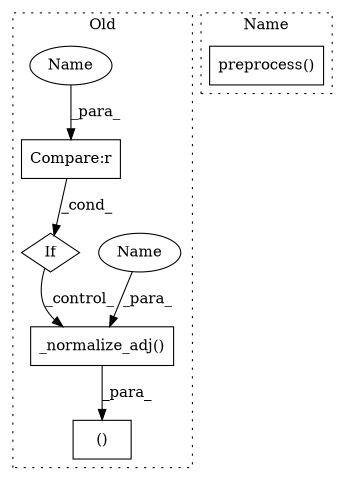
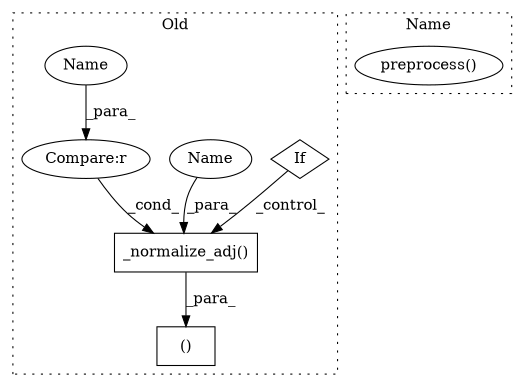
(267, 66) -> (429, 66)
(71, 159) -> (86, 159)
(62, 202) -> (119, 205)
